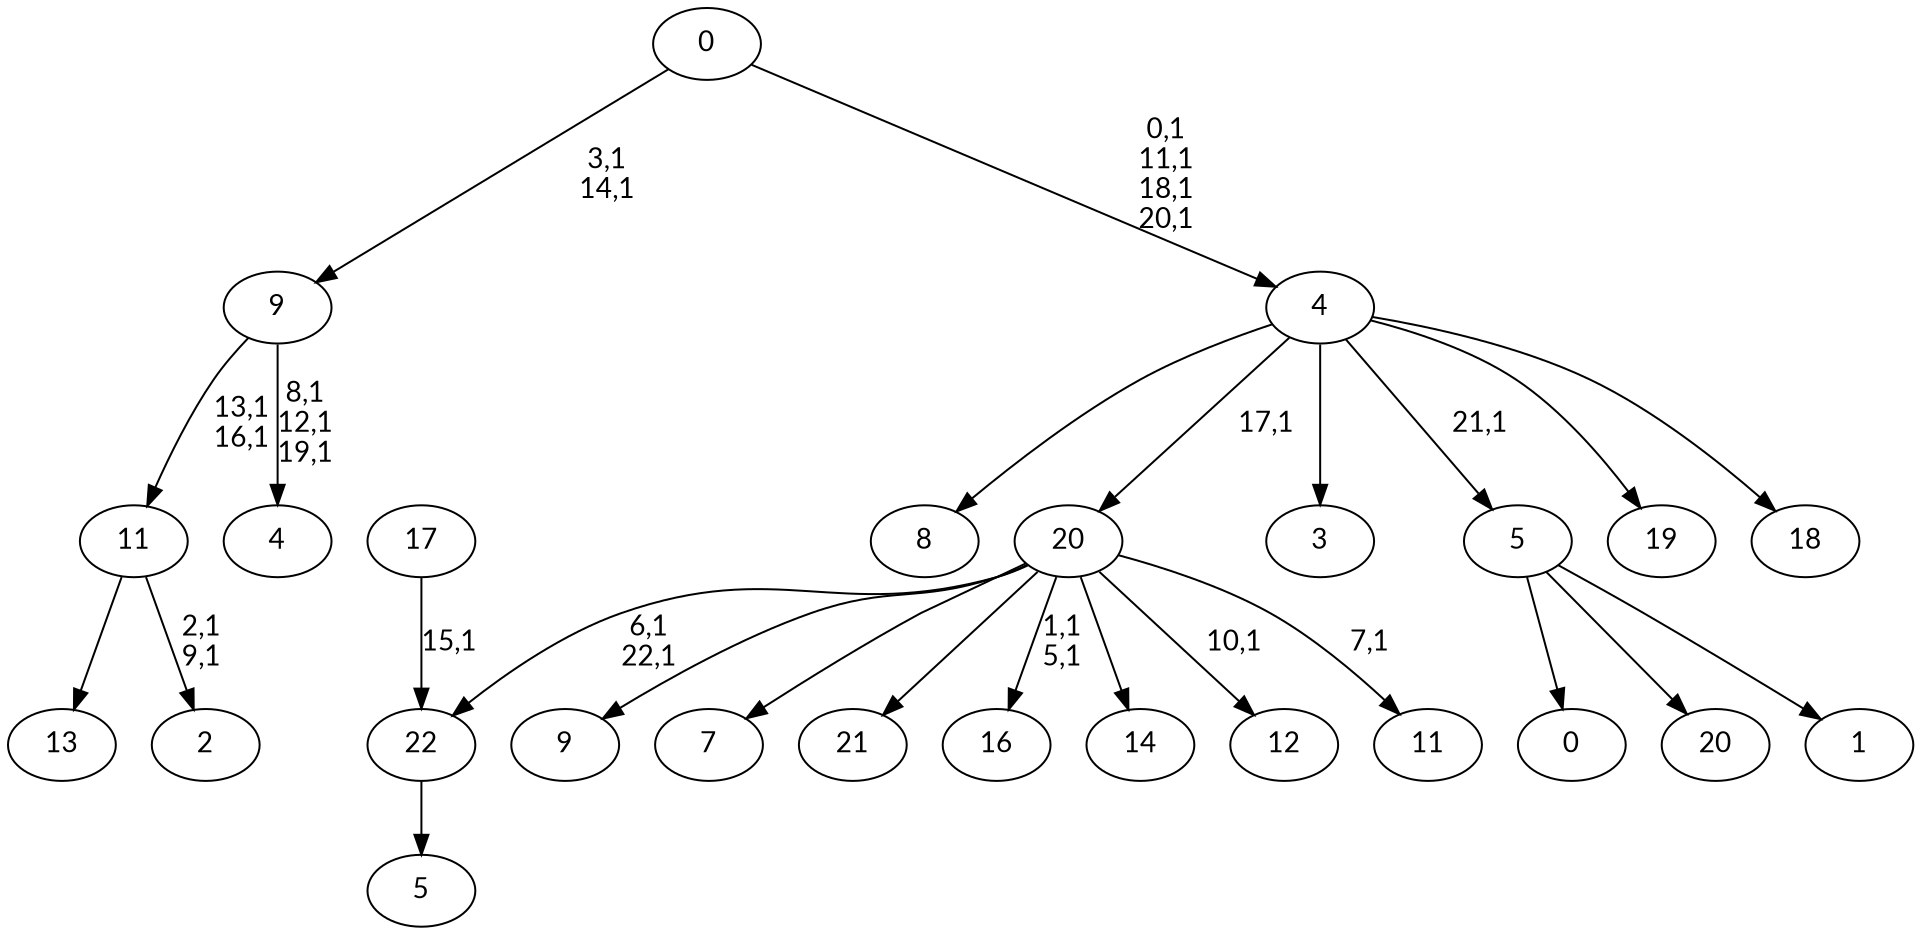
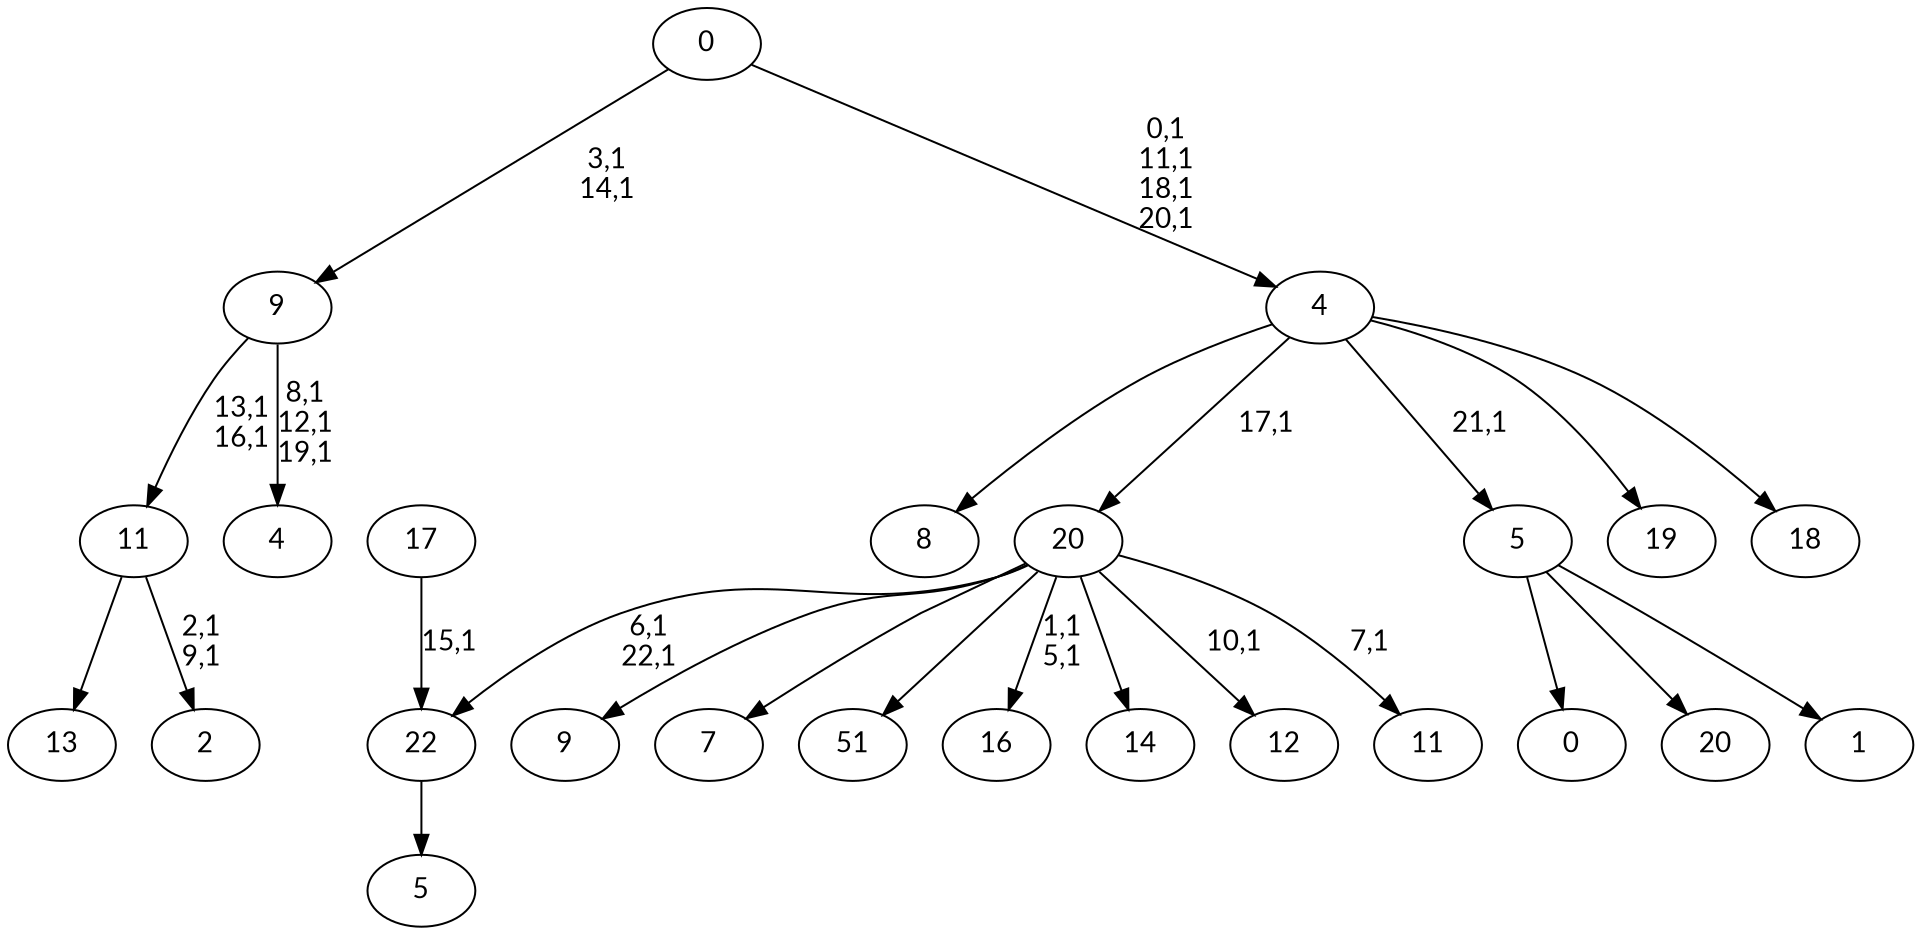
(1320, 541) -> none
(853, 745) -> (853, 745)
